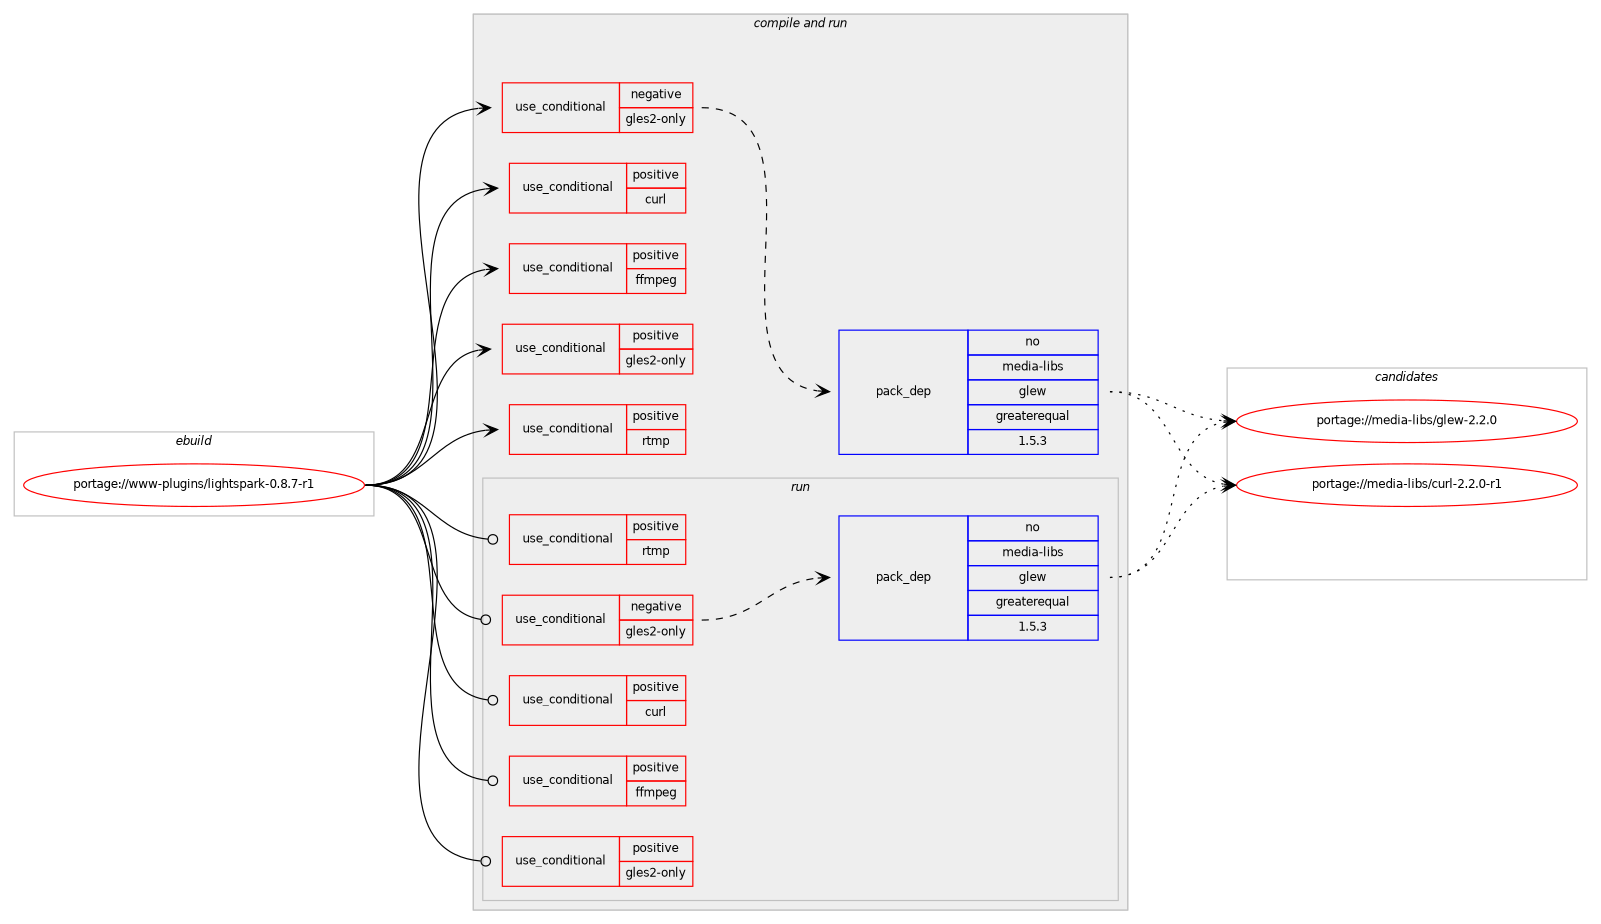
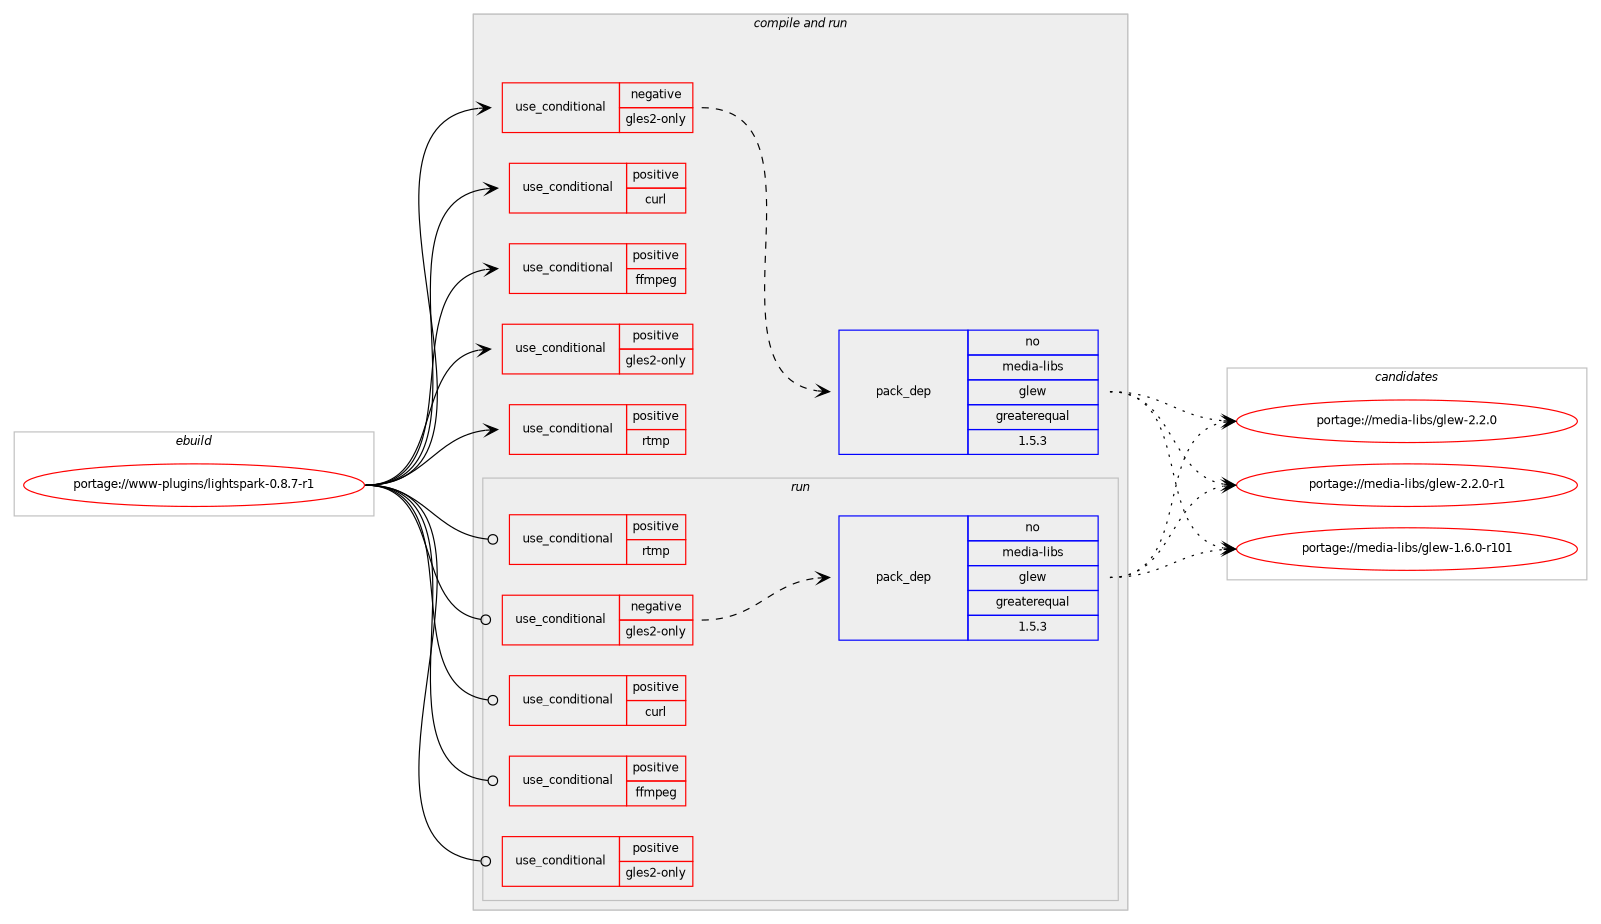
(1407, 485) -> (1407, 485)
none -> (1407, 549)
